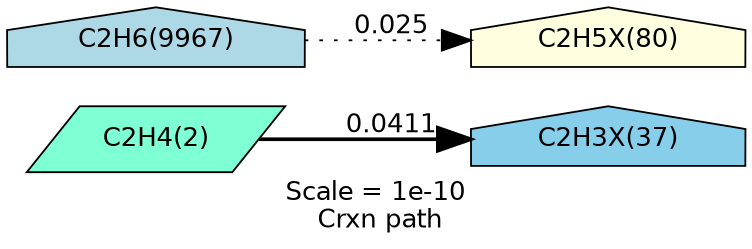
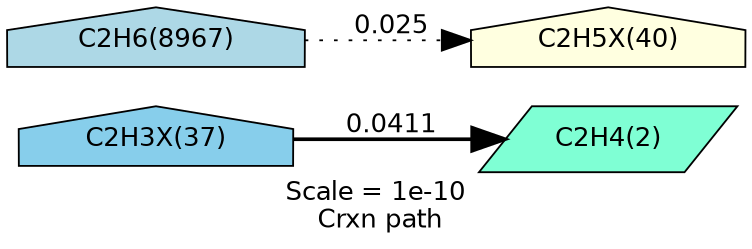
(156, 40) -> (156, 40)
(608, 40) -> (608, 40)
(348, 139) -> (382, 139)
